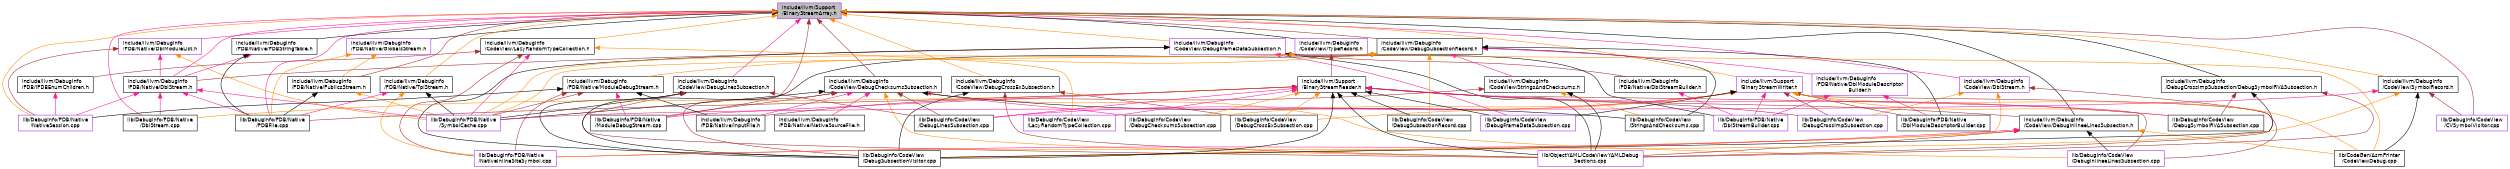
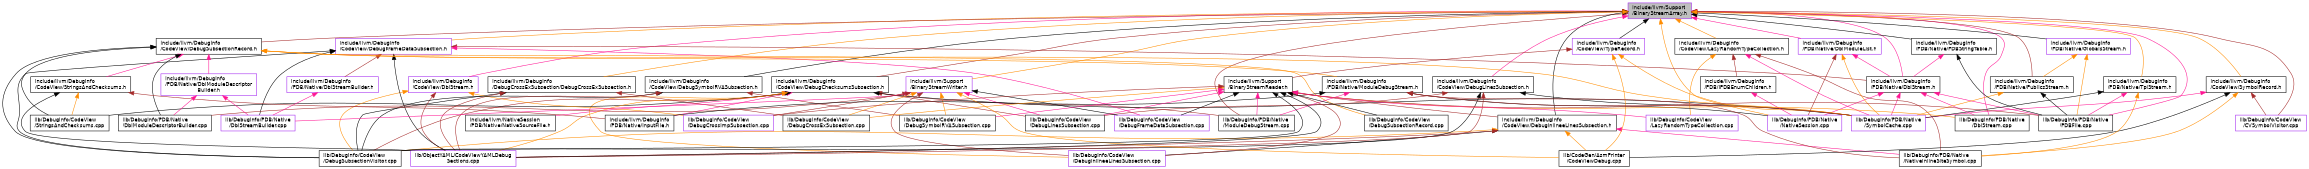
(1005, 85) -> (562, 85)
(1660, 85) -> (333, 85)
(2241, 85) -> (704, 85)
(820, 123) -> (510, 123)
(1173, 123) -> none
(515, 158) -> (1940, 158)
